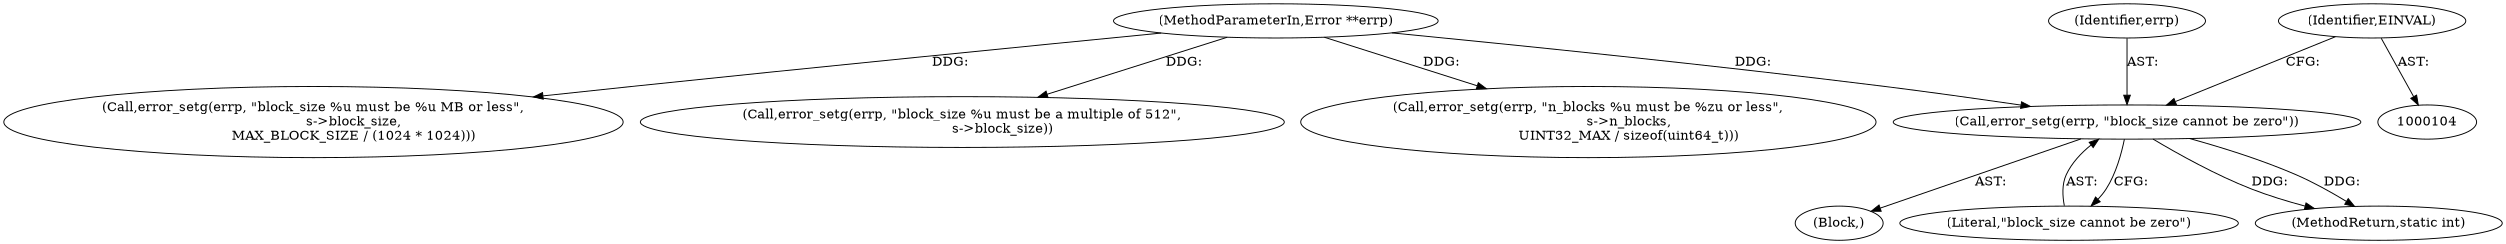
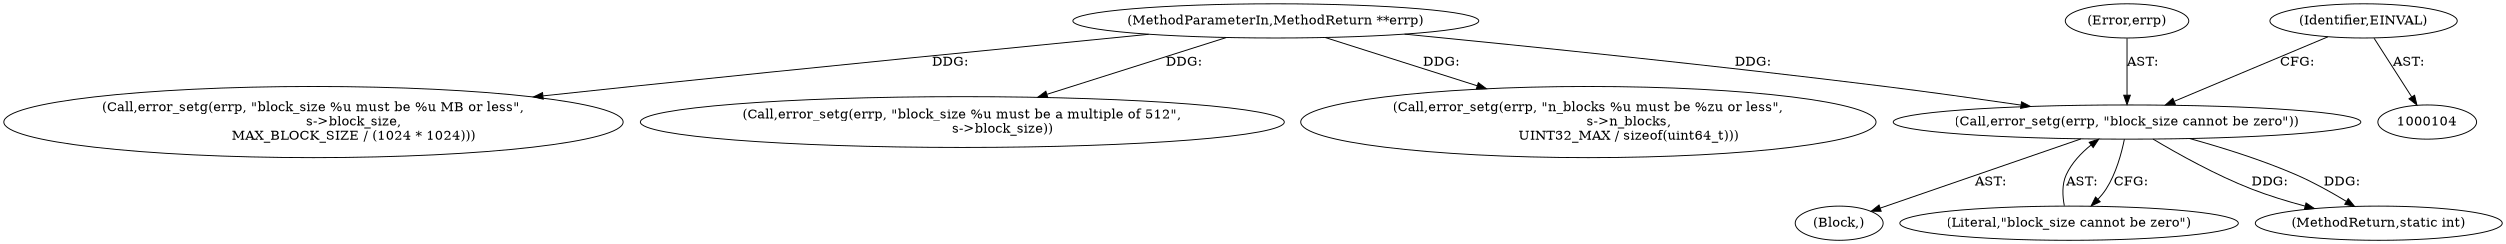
(1276, 21) -> (1276, 21)
(2127, 21) -> (2127, 21)
